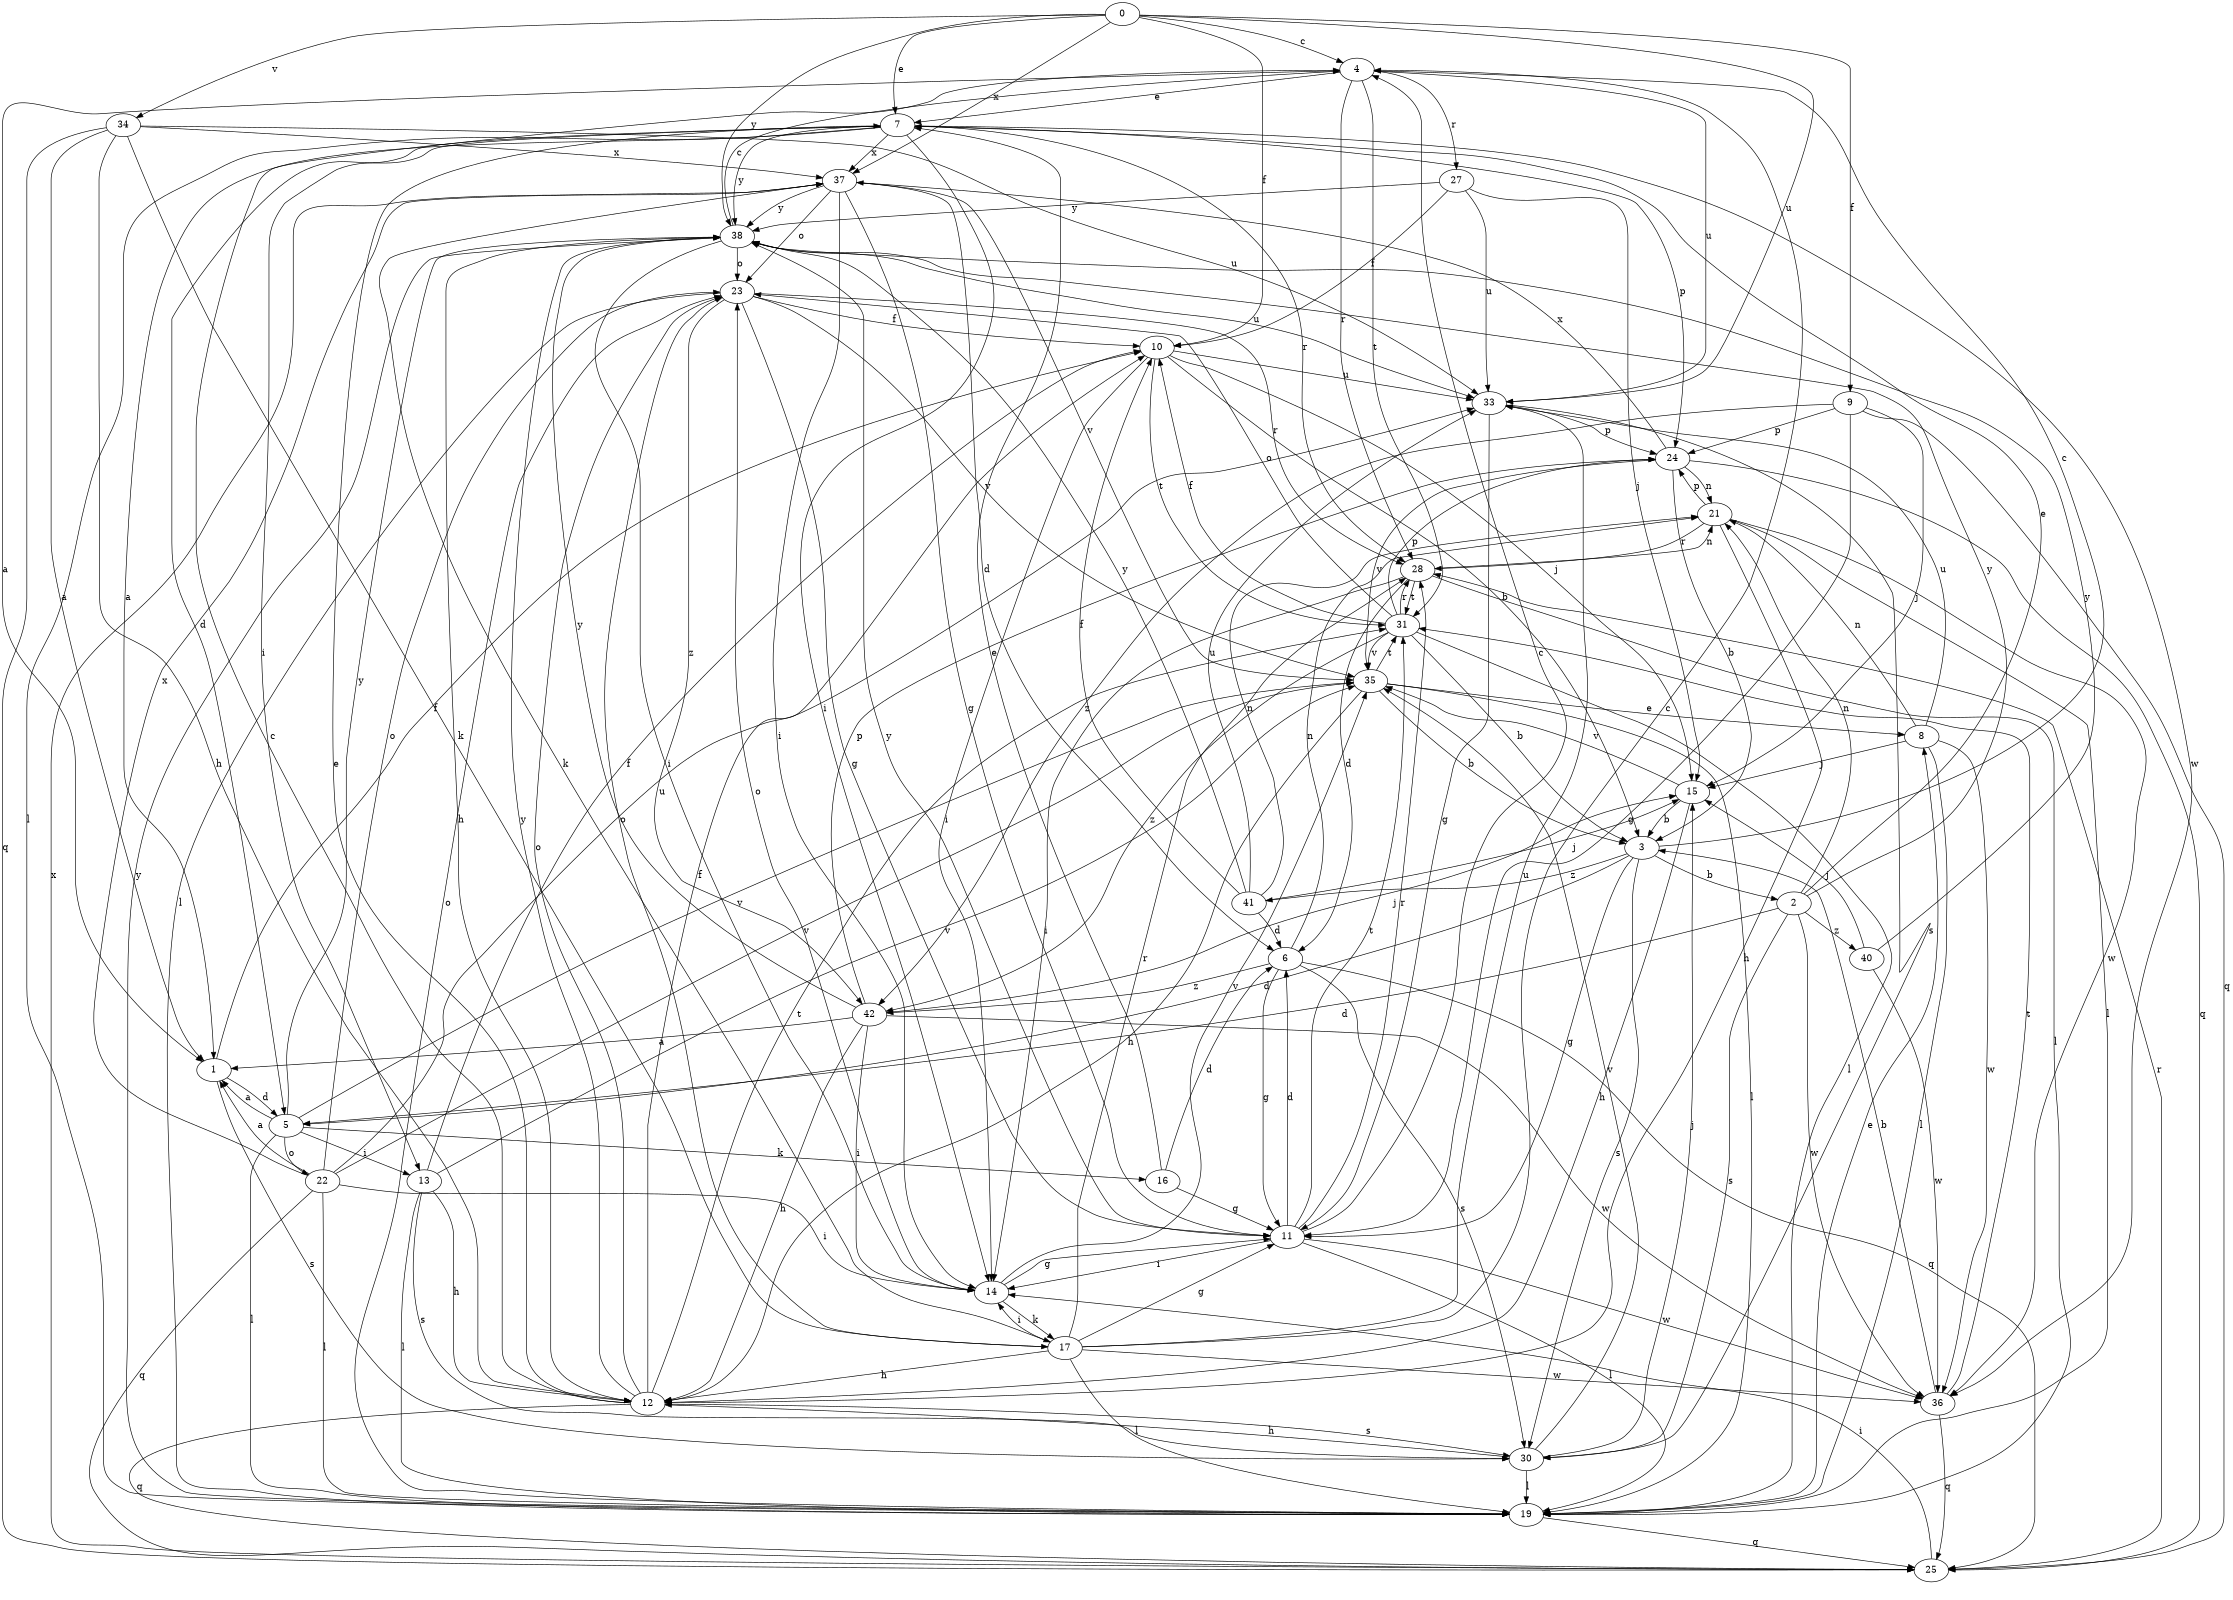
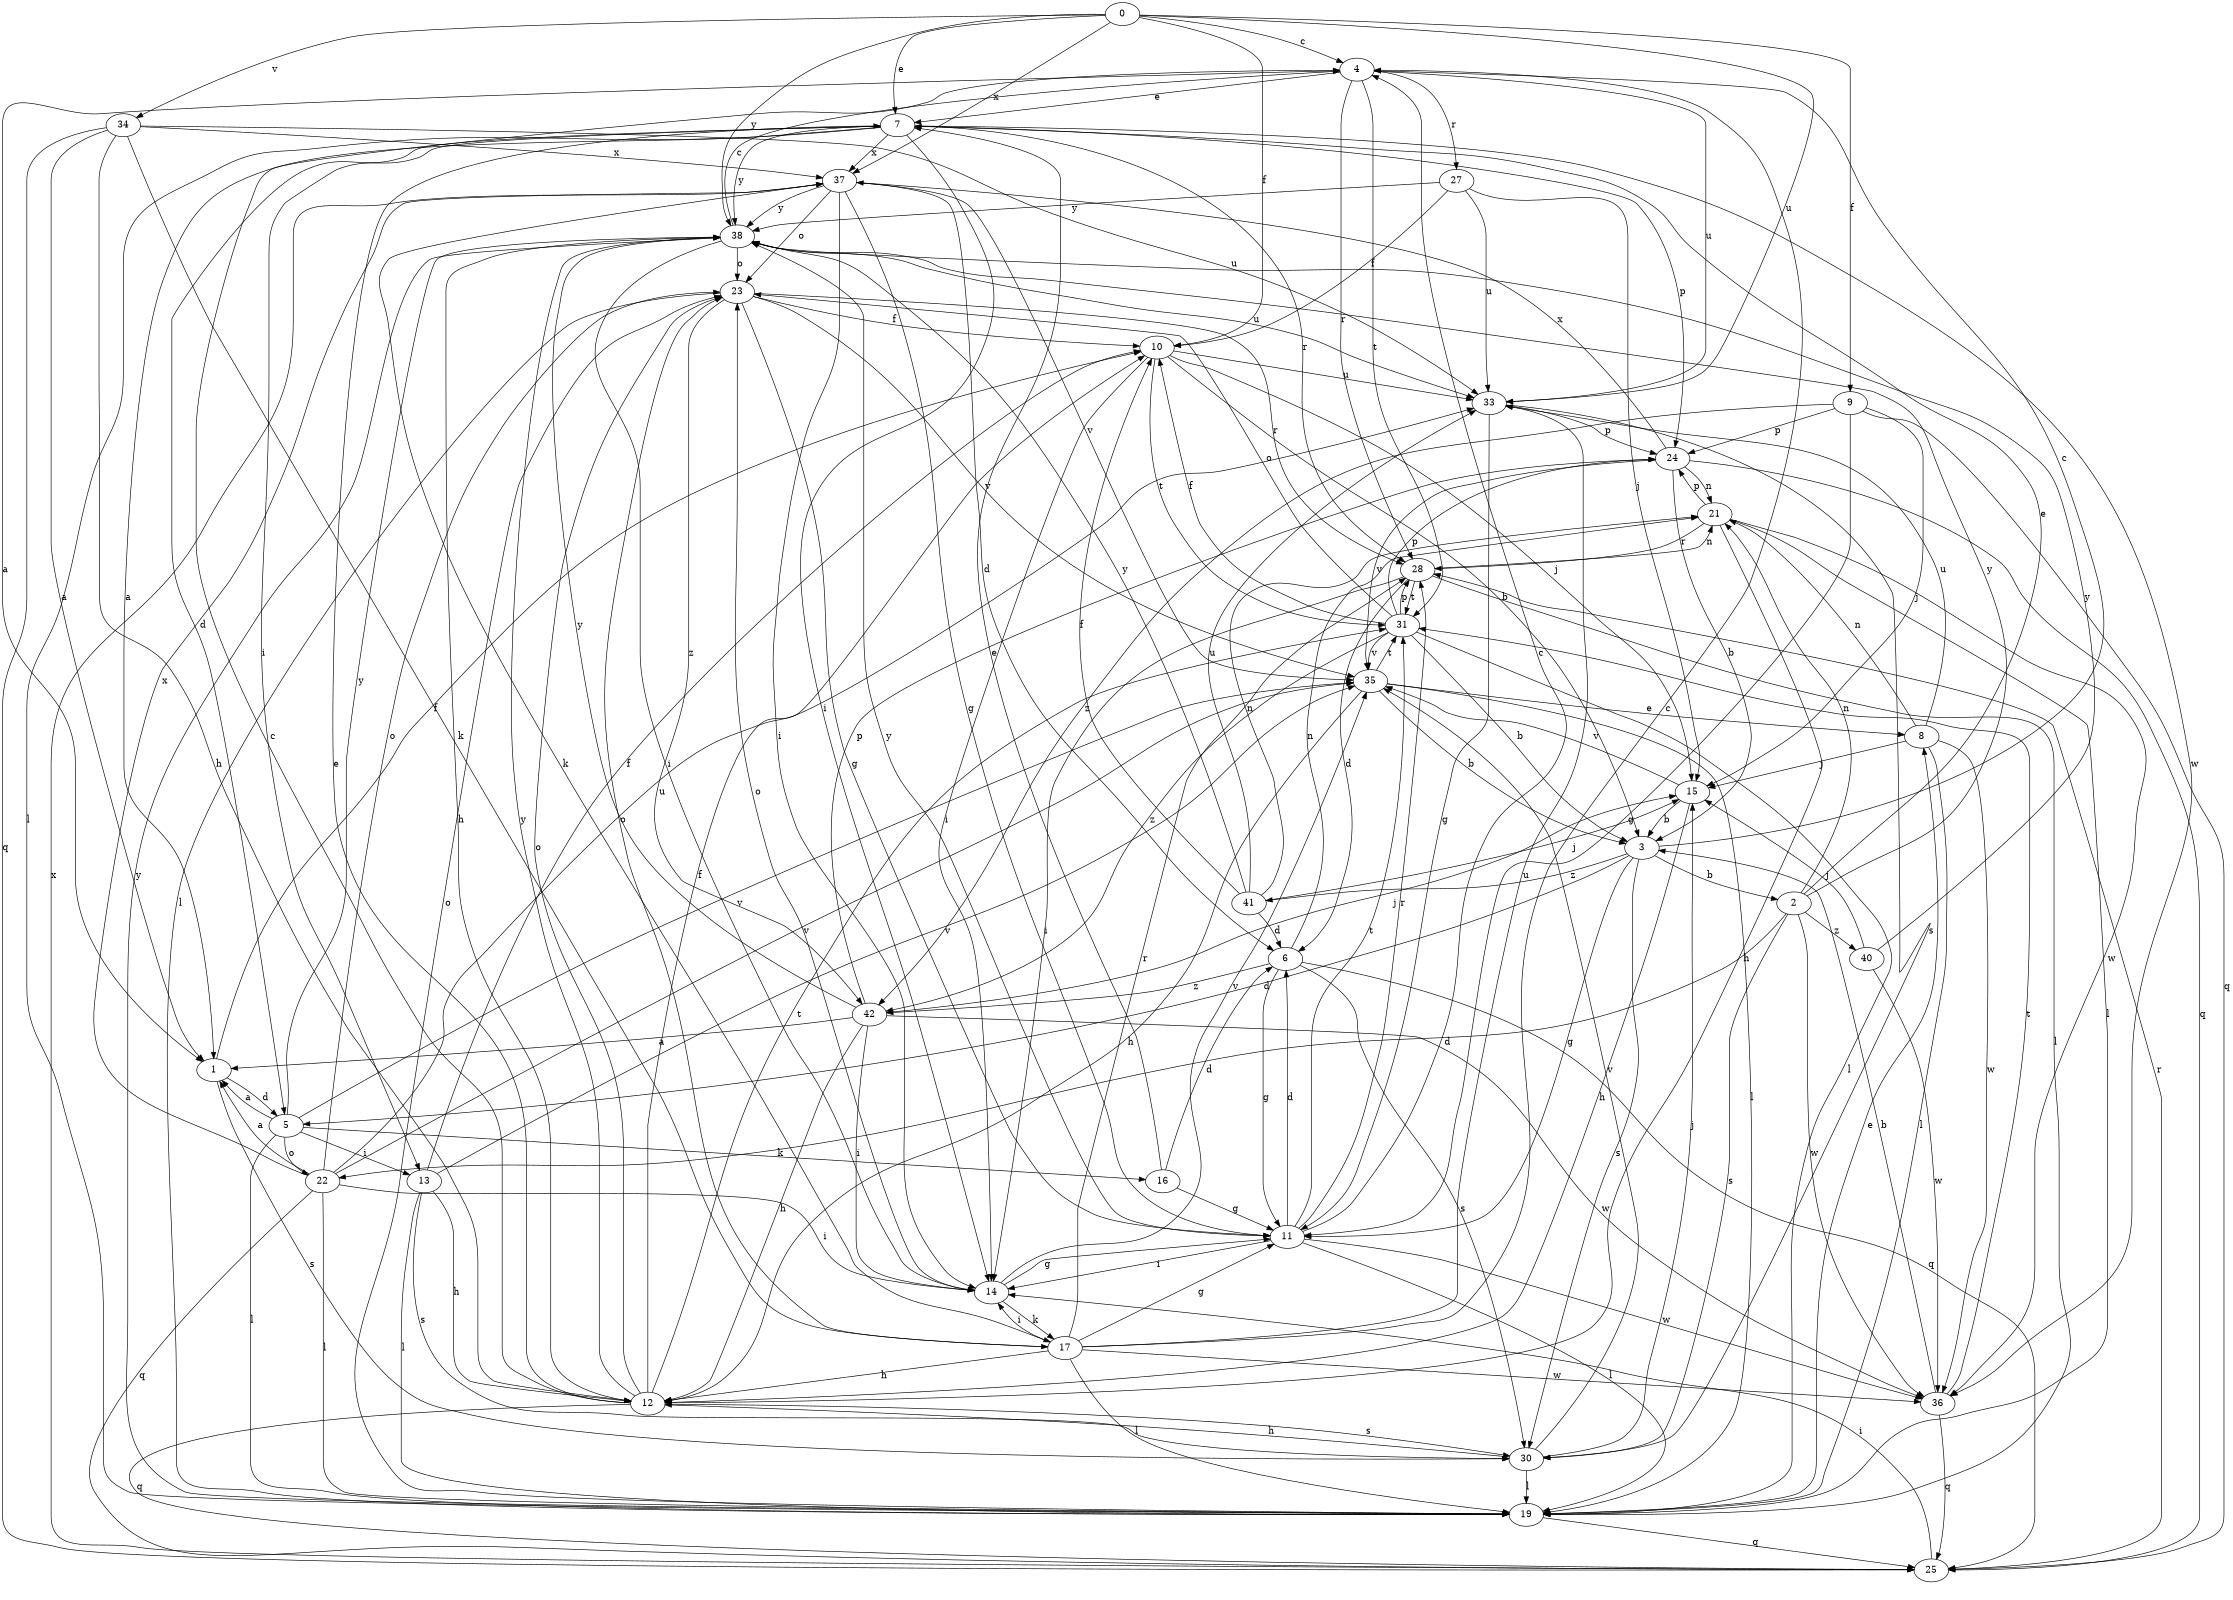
(1405, 598) -> (1405, 598)
(1049, 1046) -> (1080, 1087)
